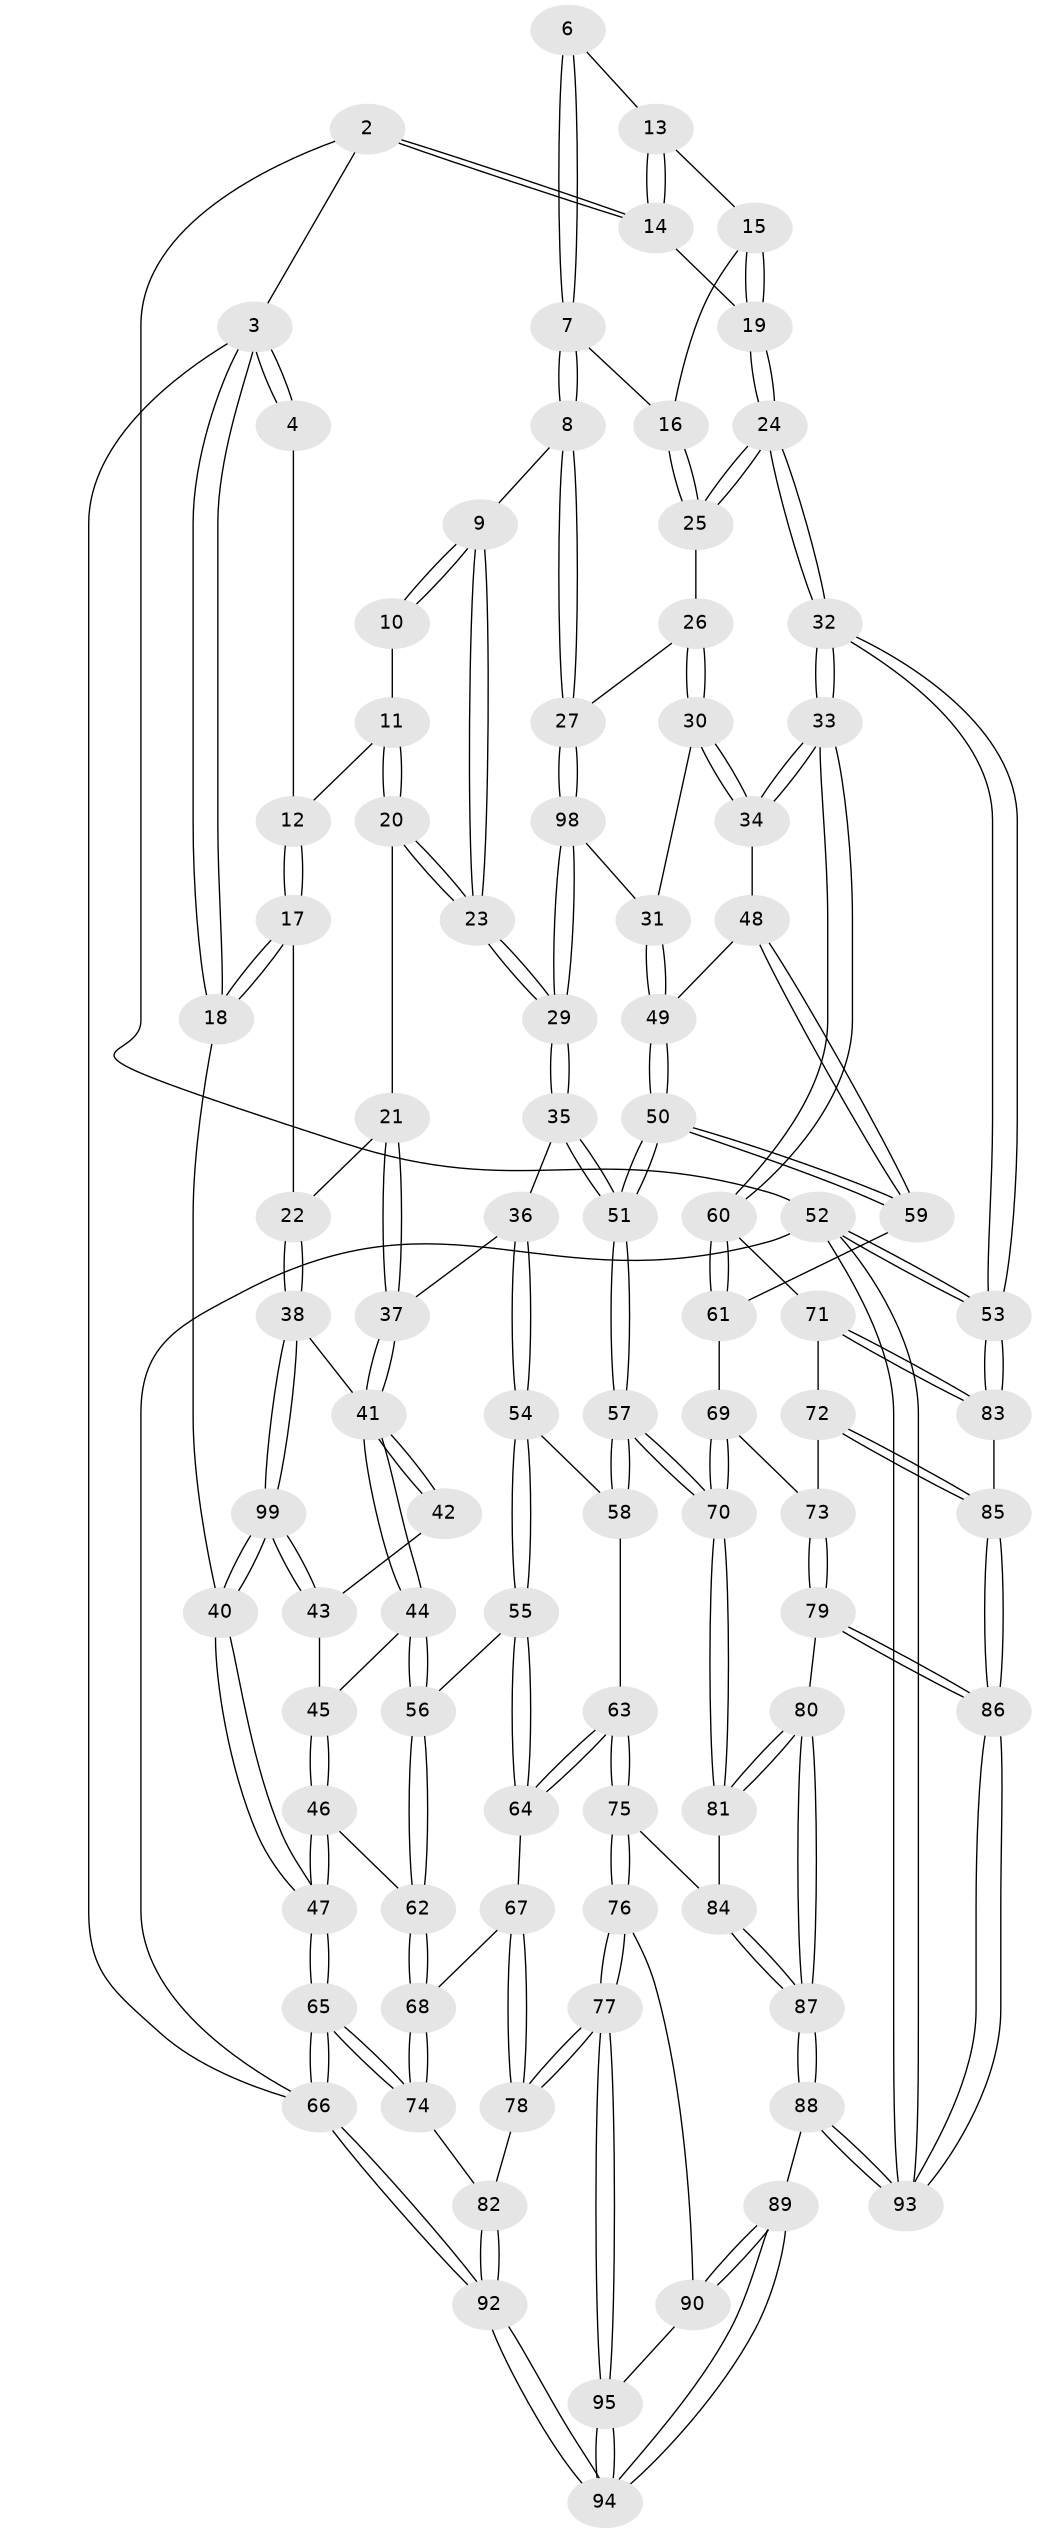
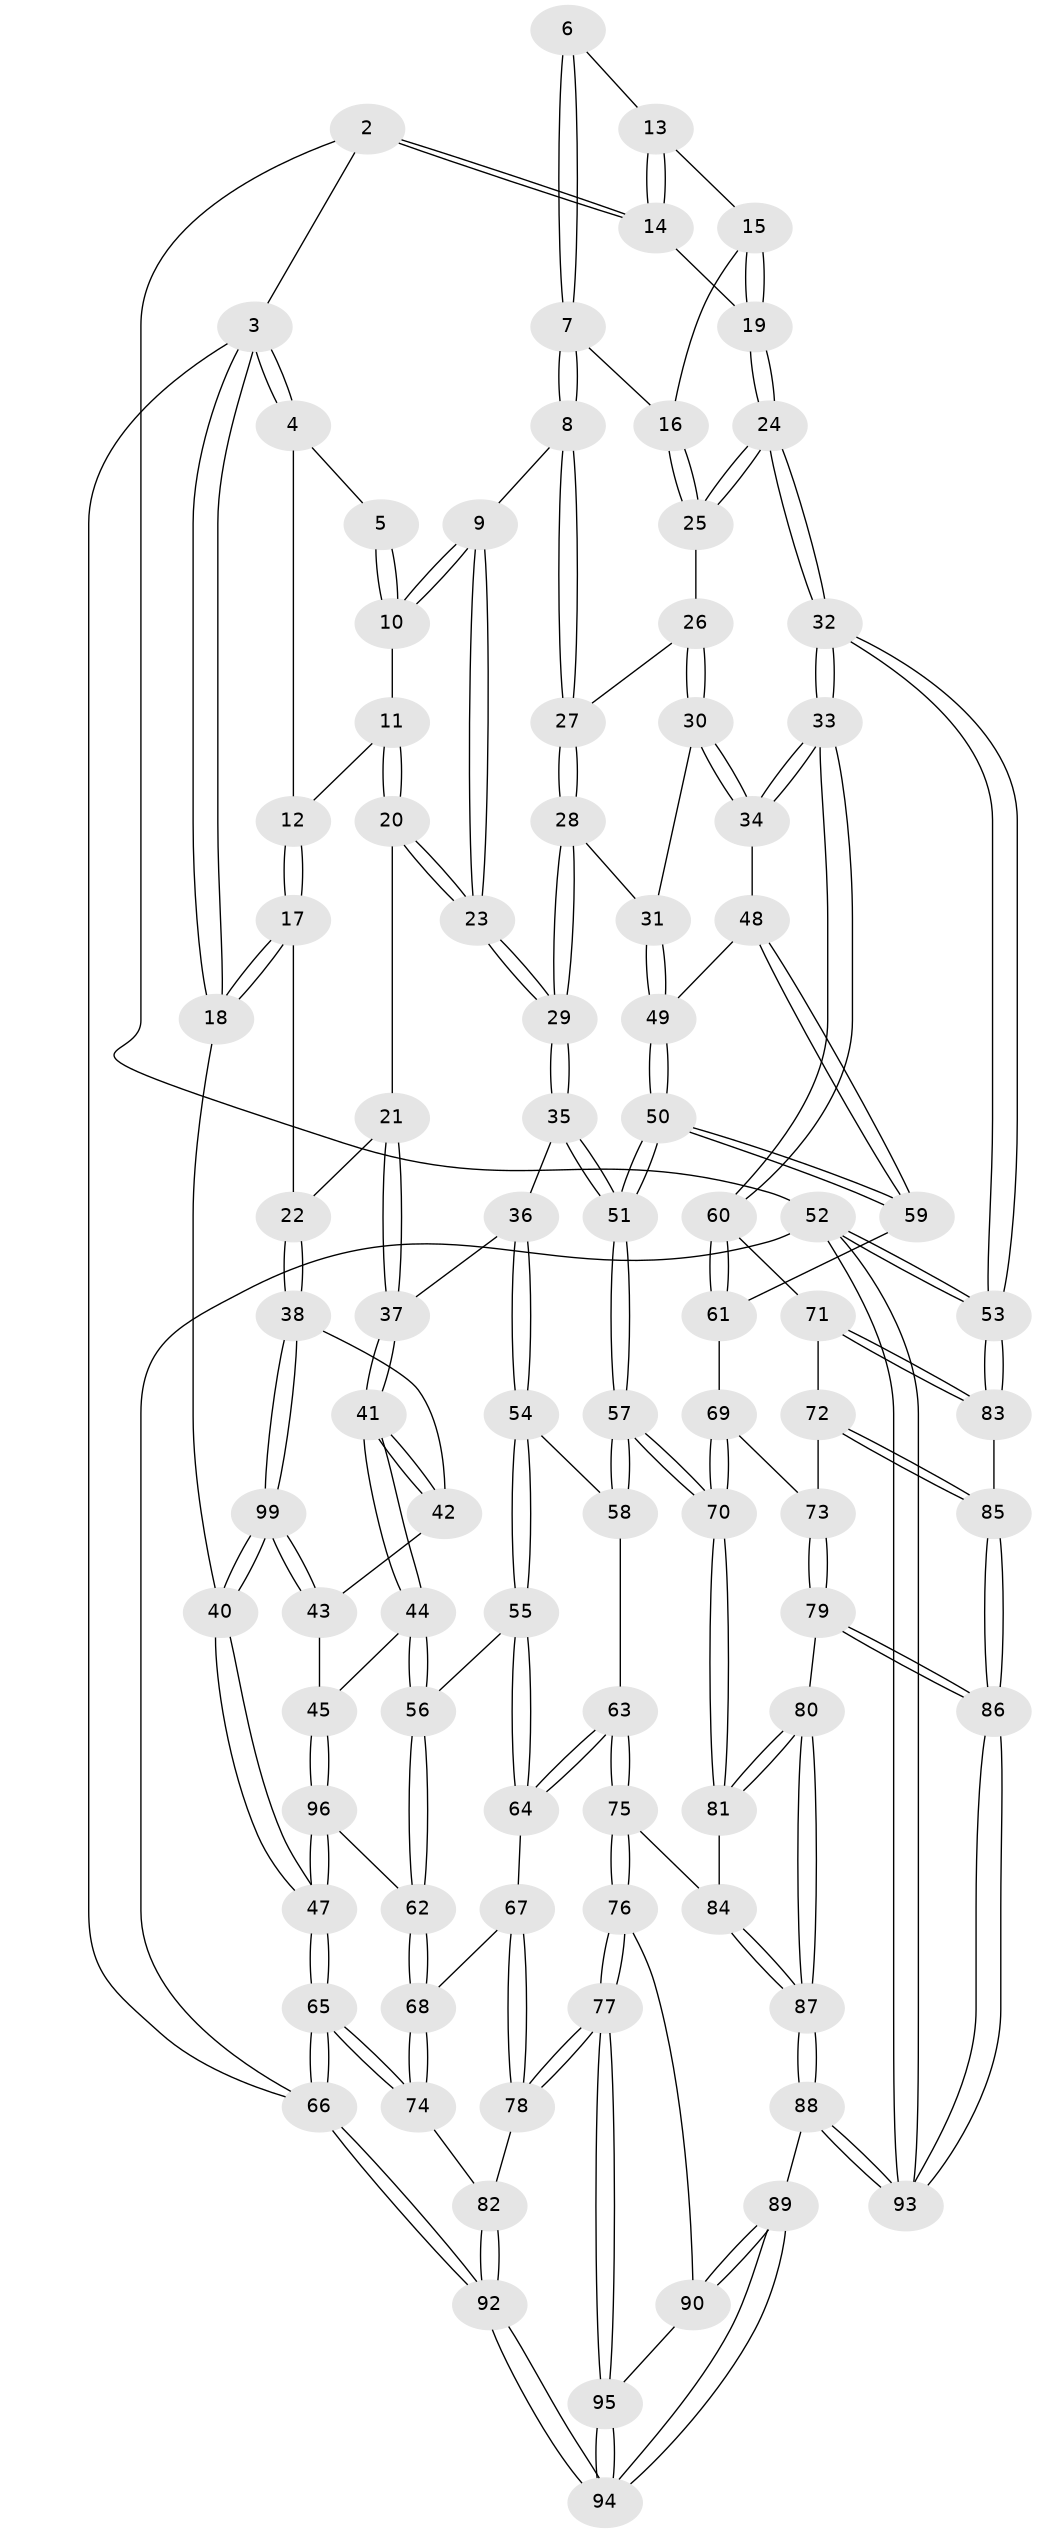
none -> (381, 525)
(568, 821) -> (568, 821)
(331, 1365) -> (415, 1387)
(319, 1810) -> (319, 1810)
